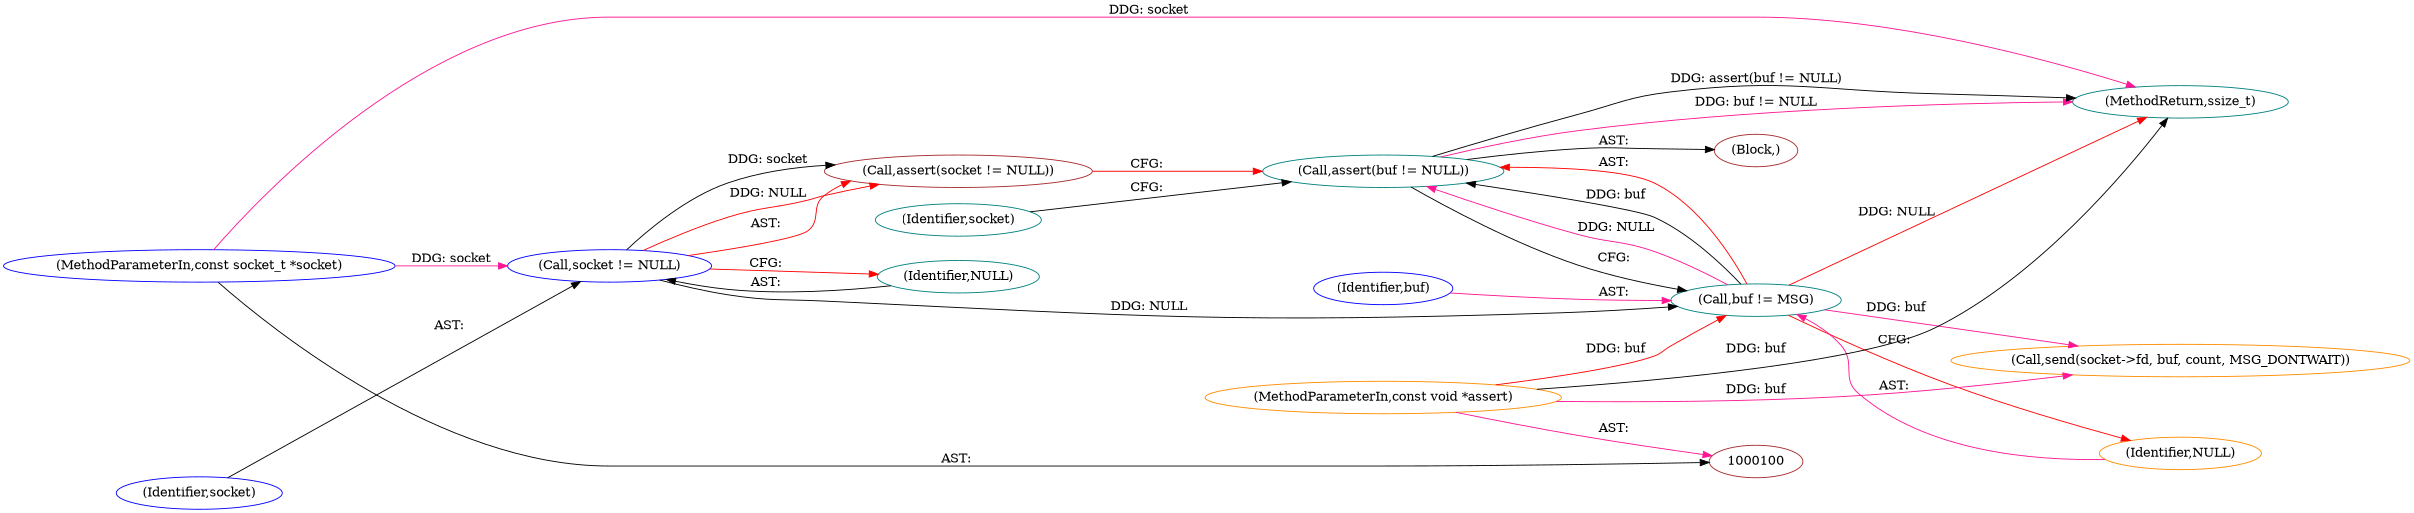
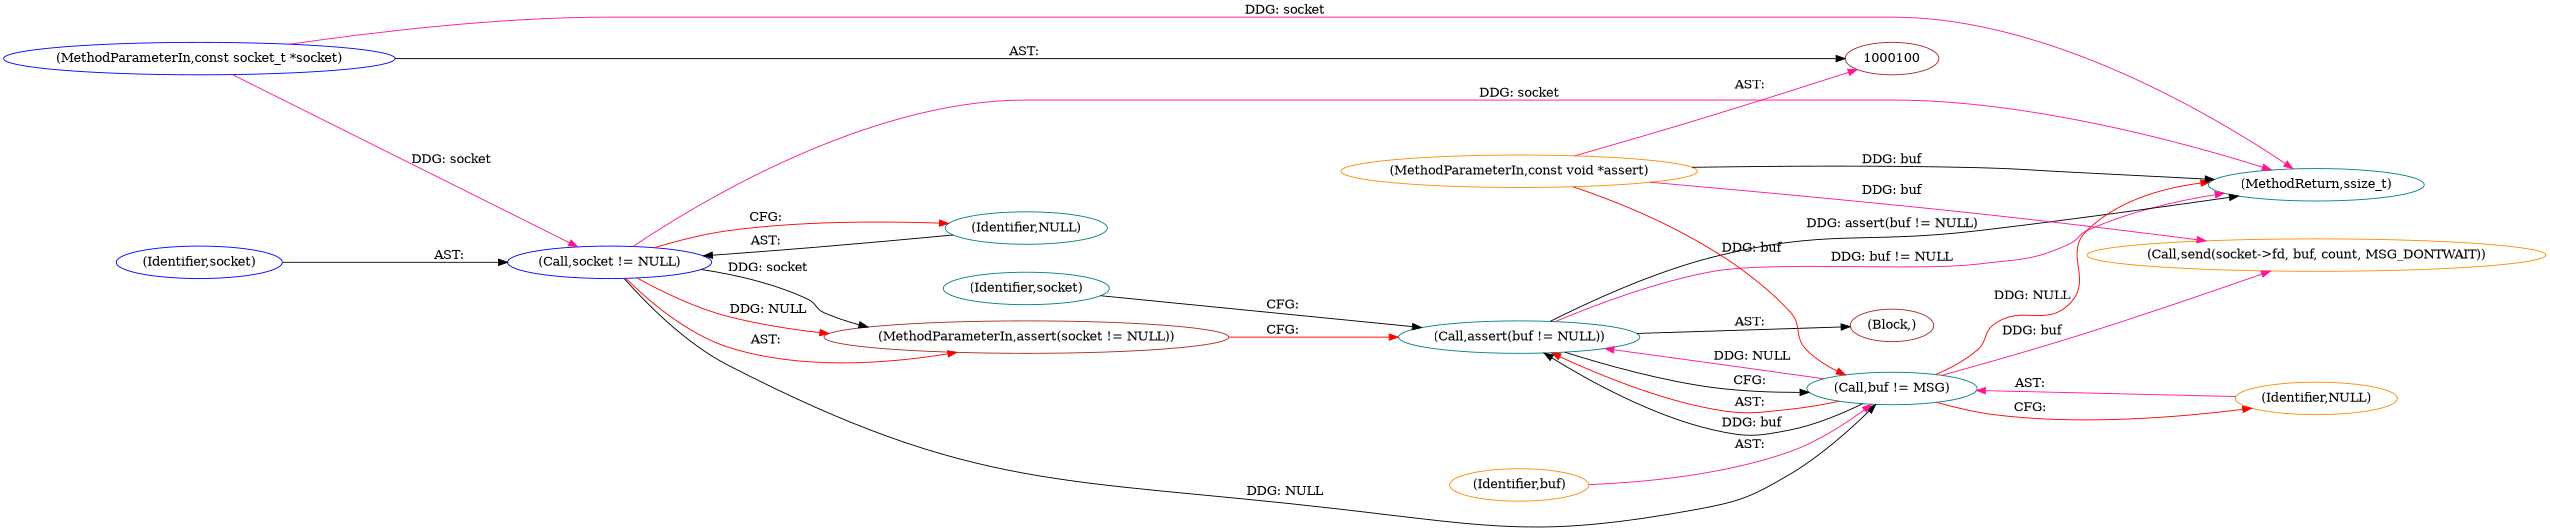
none -> (1436, 100)
(958, 171) -> (1026, 337)
(1383, 288) -> (1519, 485)
